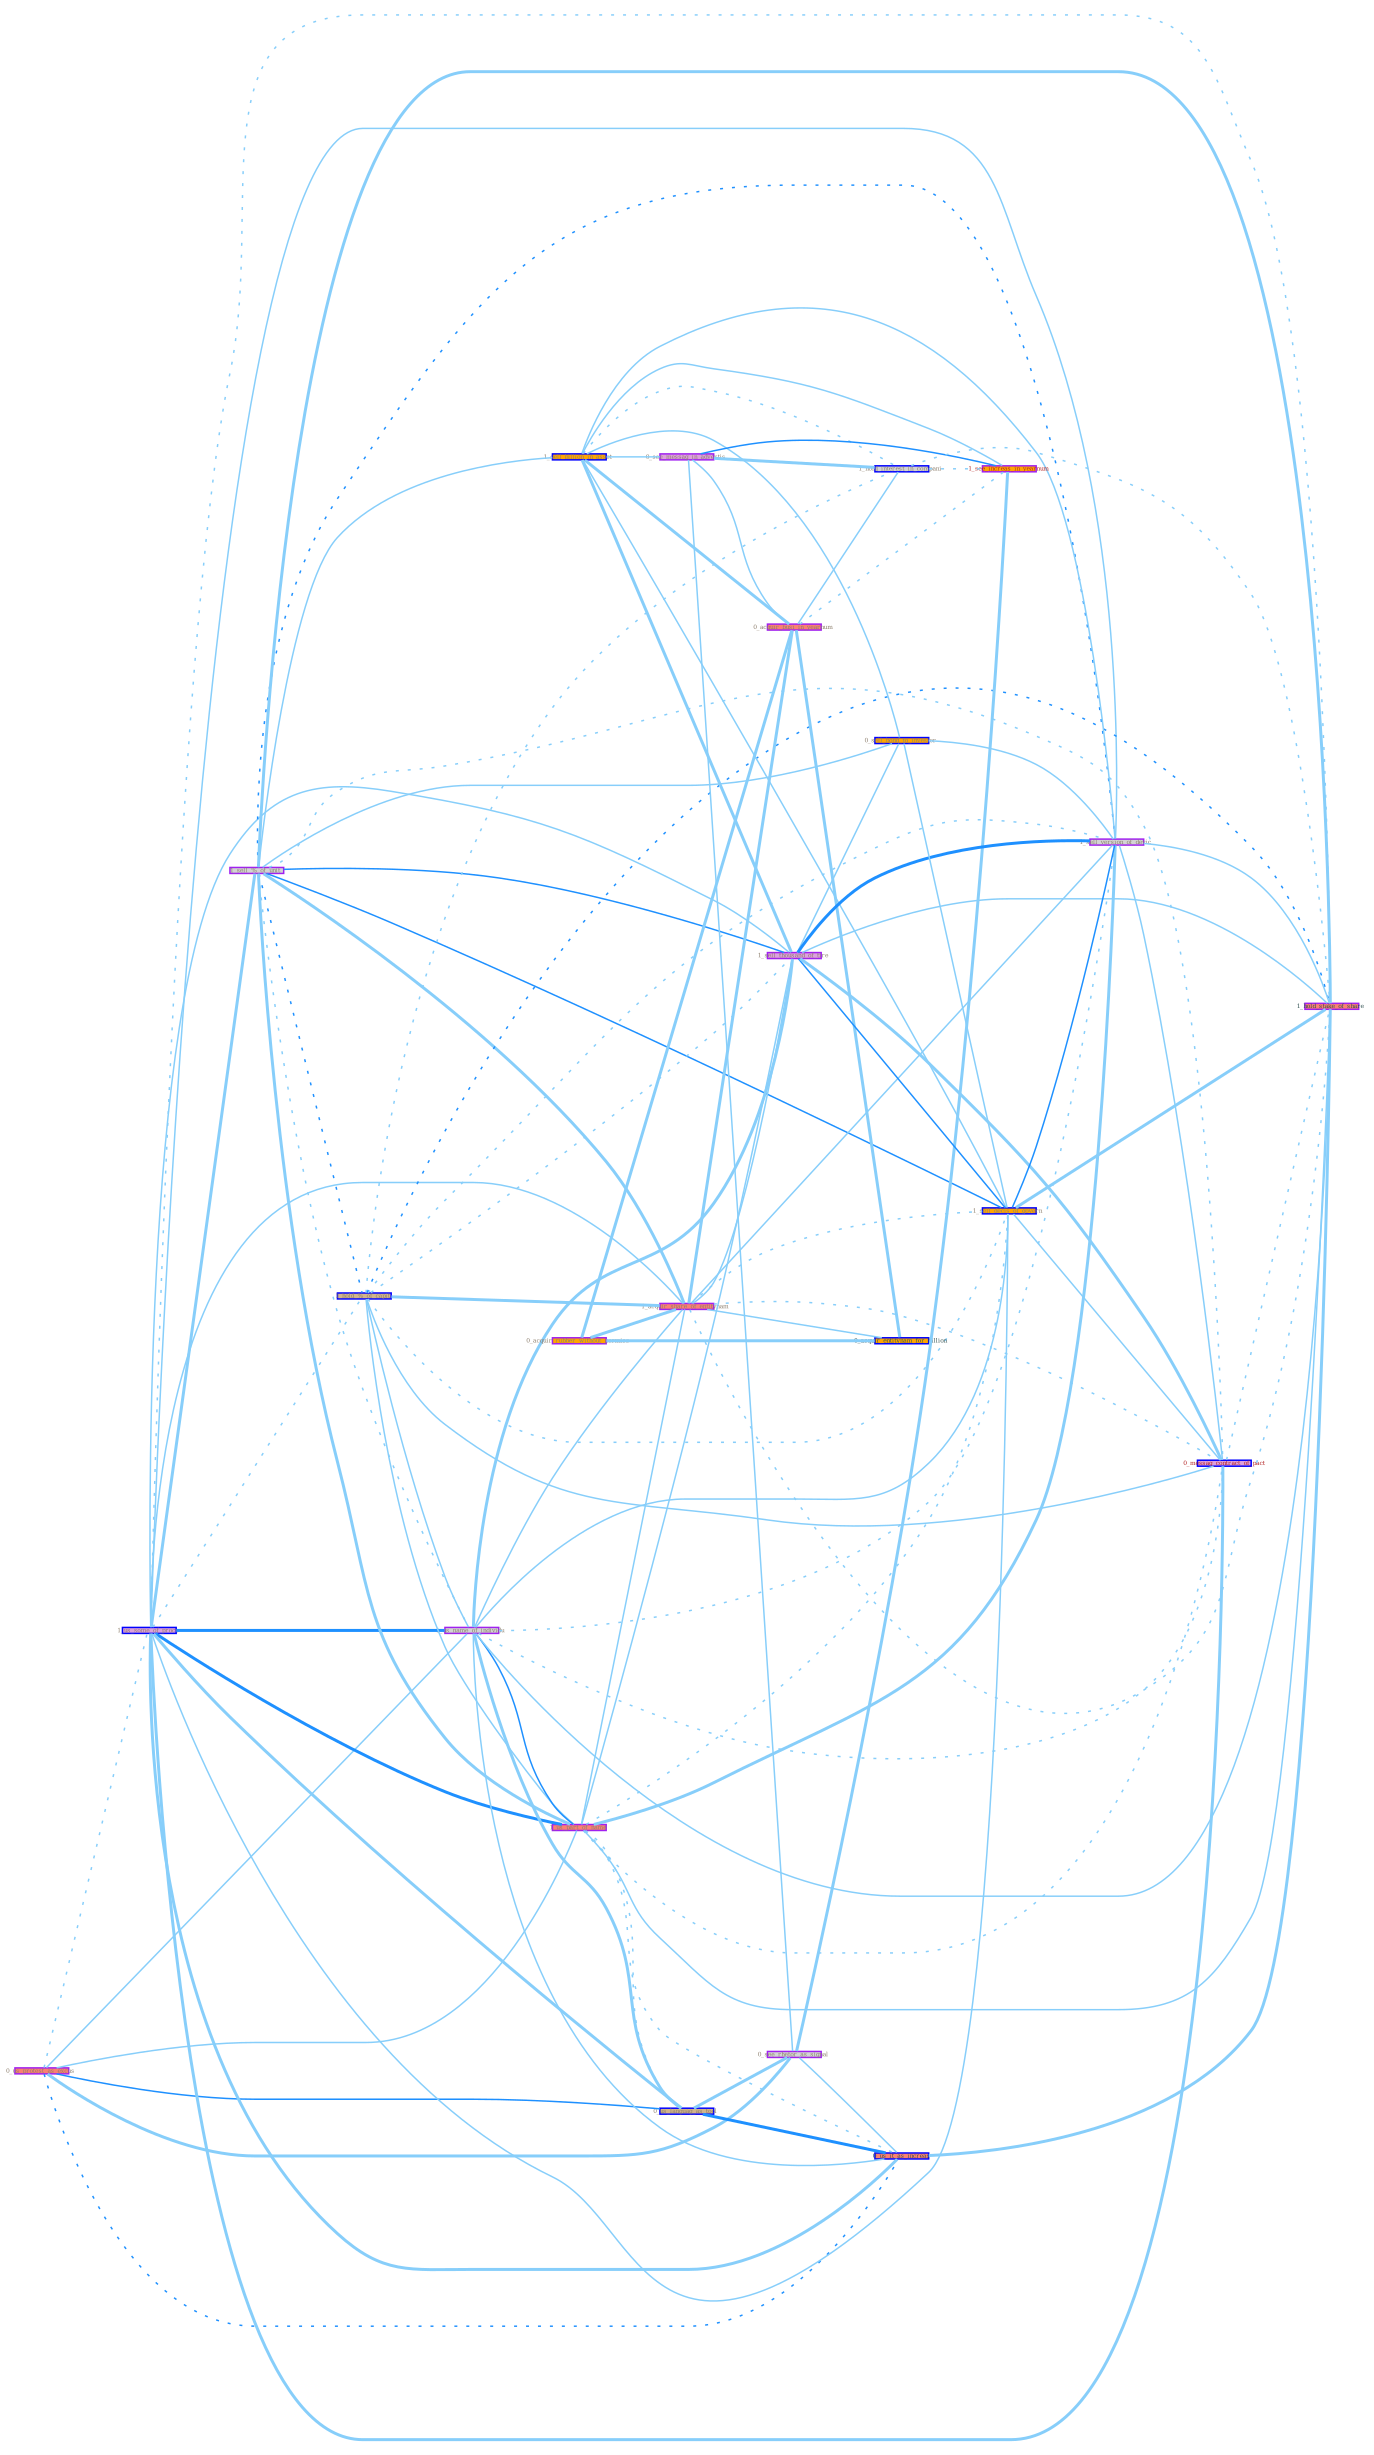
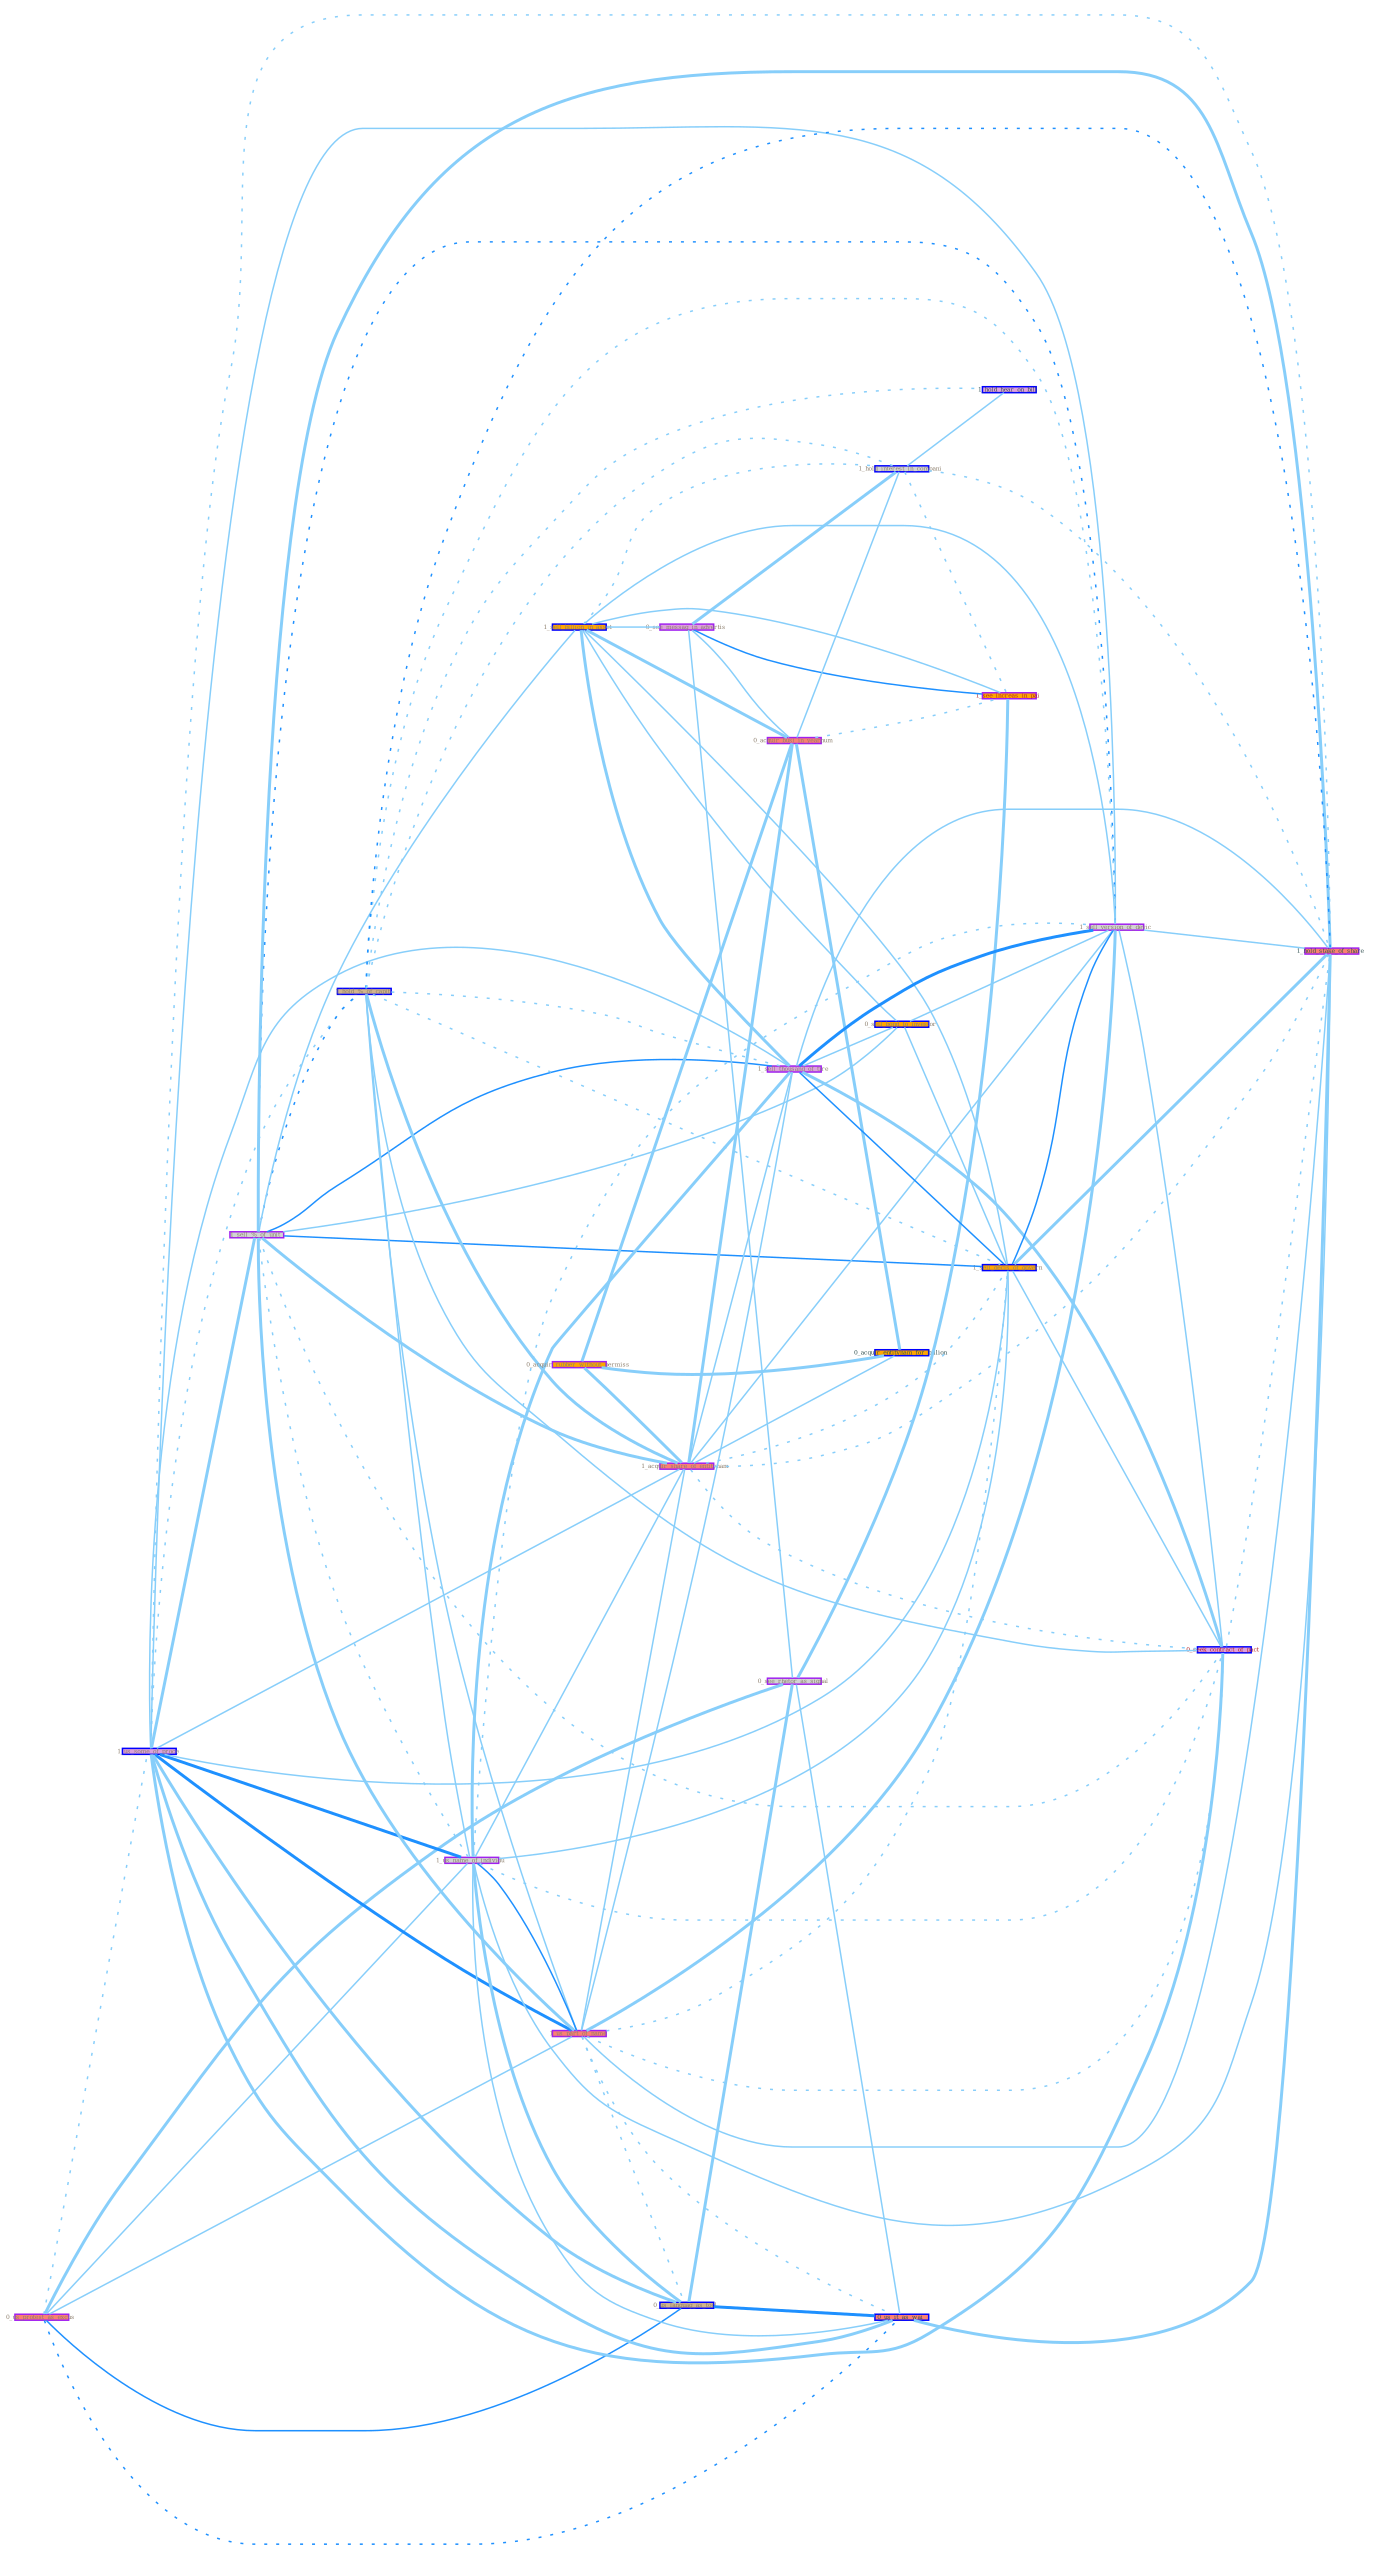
none -> (1009, 390)
(1009, 469) -> (1009, 696)
(1224, 1463) -> (1224, 1650)
(902, 2156) -> (902, 2317)
